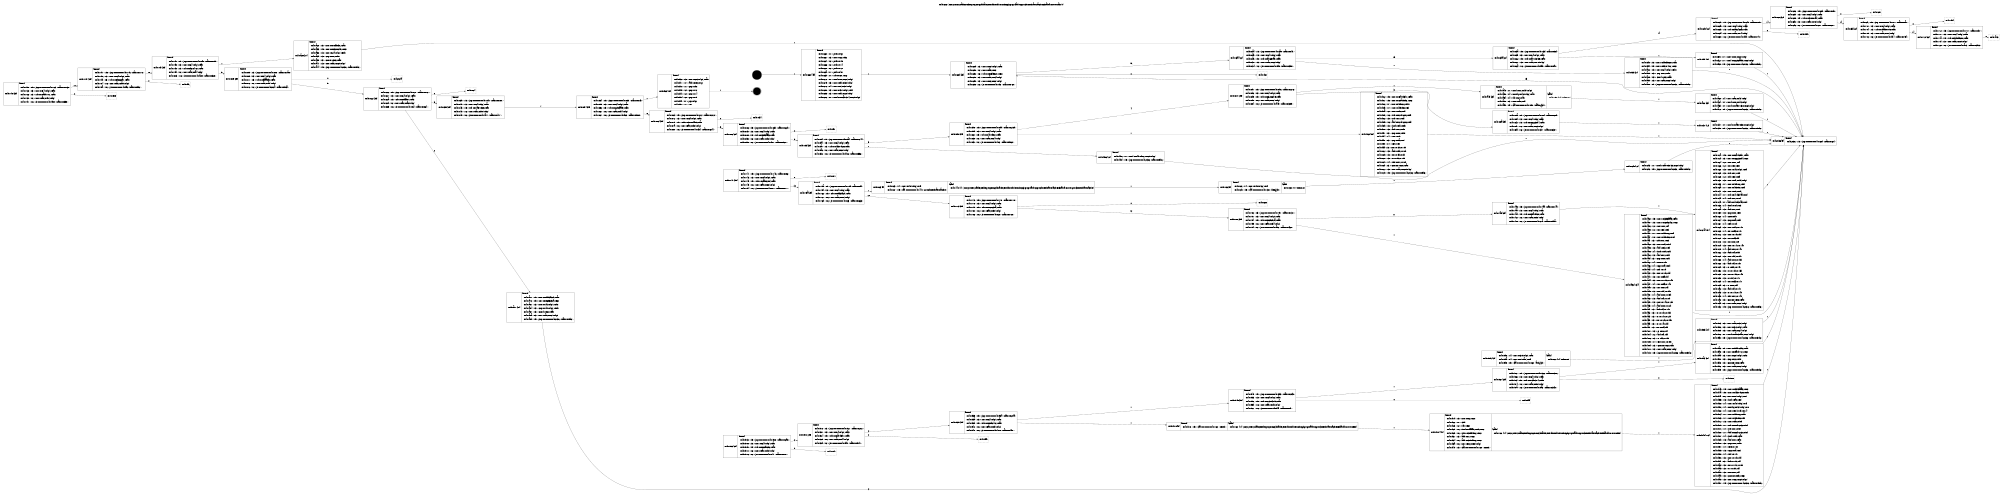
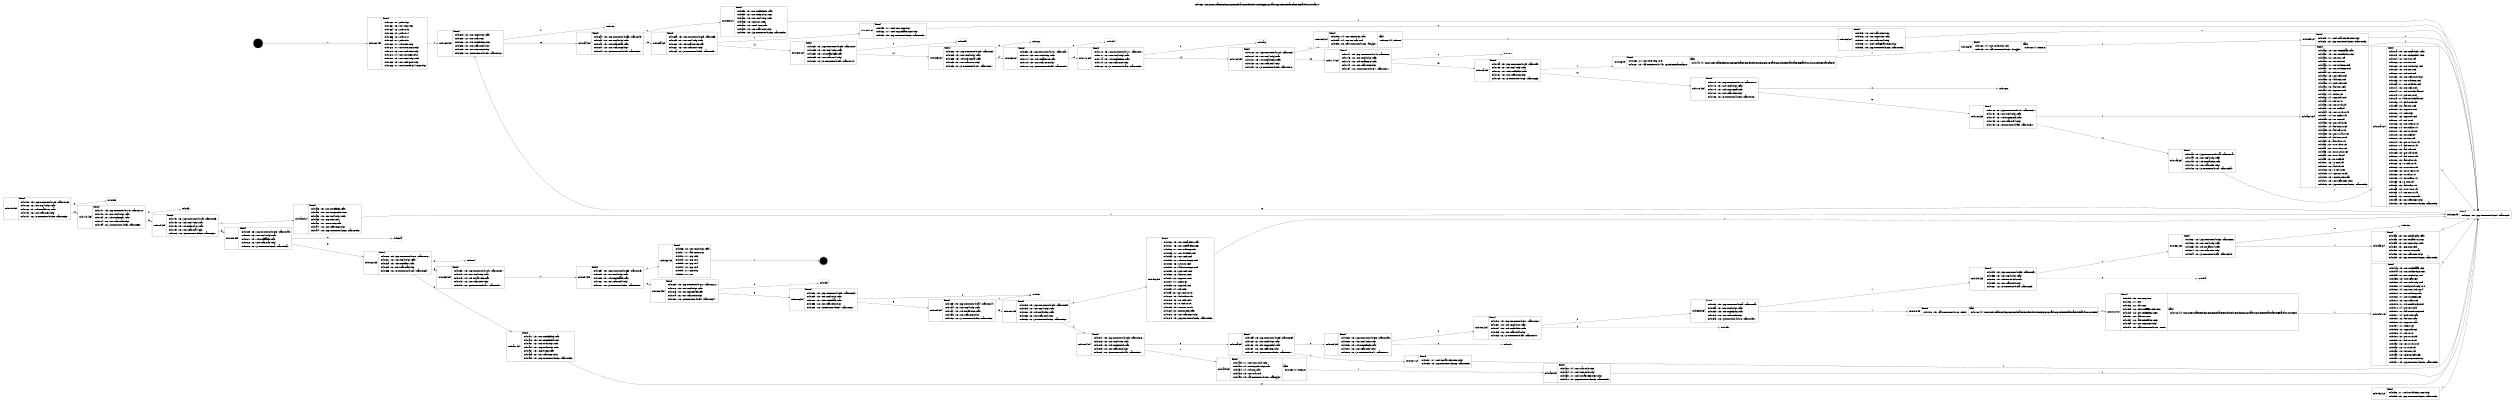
none -> (1262, 59)
(980, 152) -> (1012, 297)
none -> (1309, 344)
